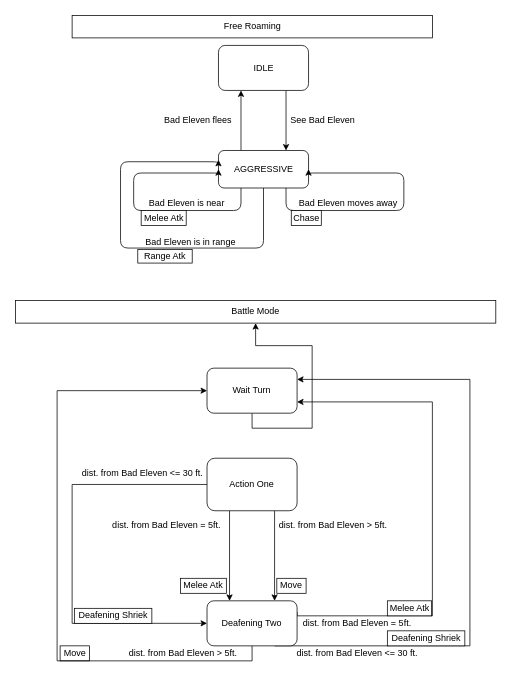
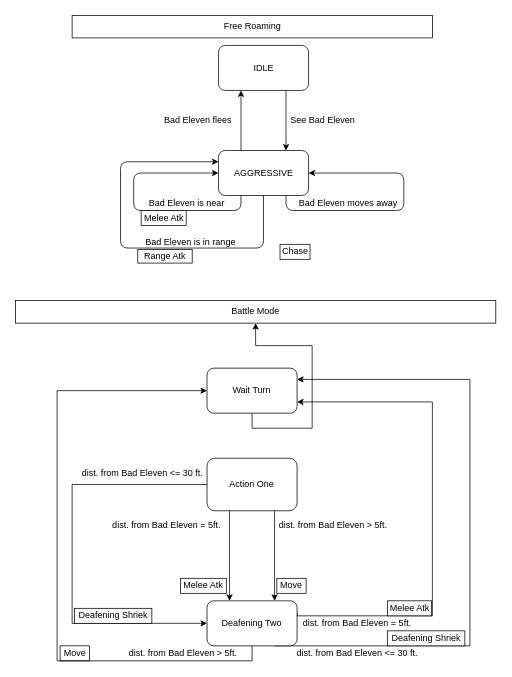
(263, 169) -> (263, 173)
(306, 218) -> (295, 252)
